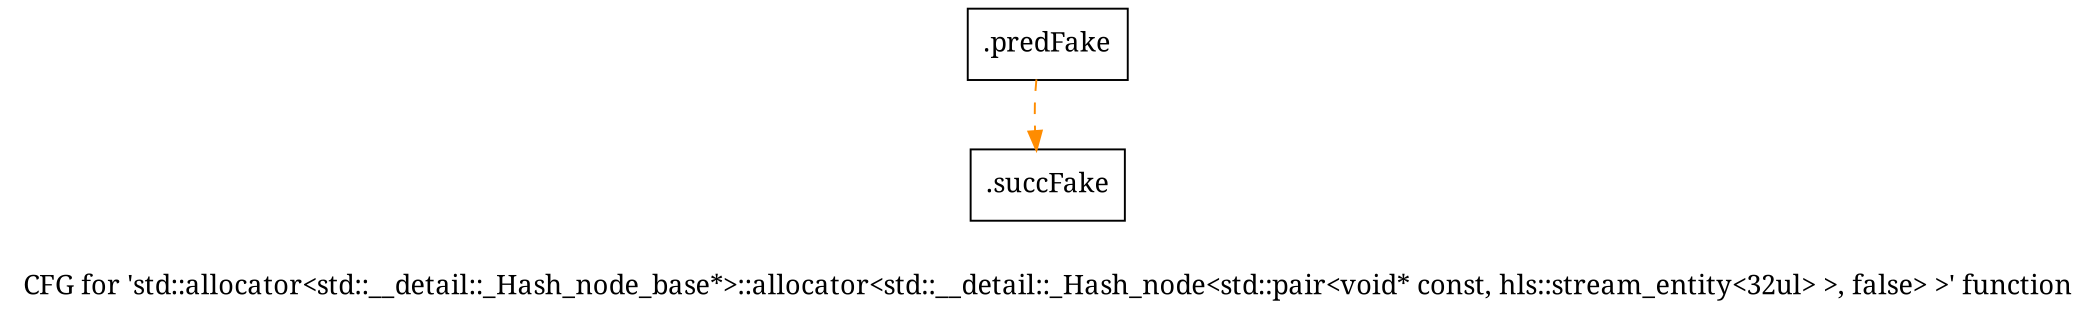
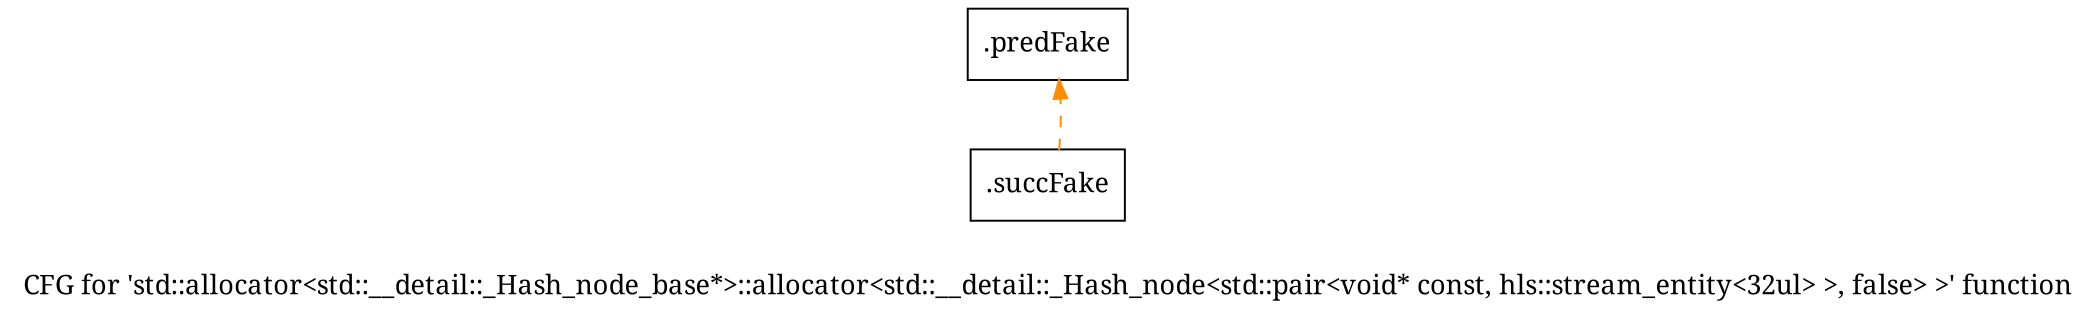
(1035, 105) -> (1061, 125)
